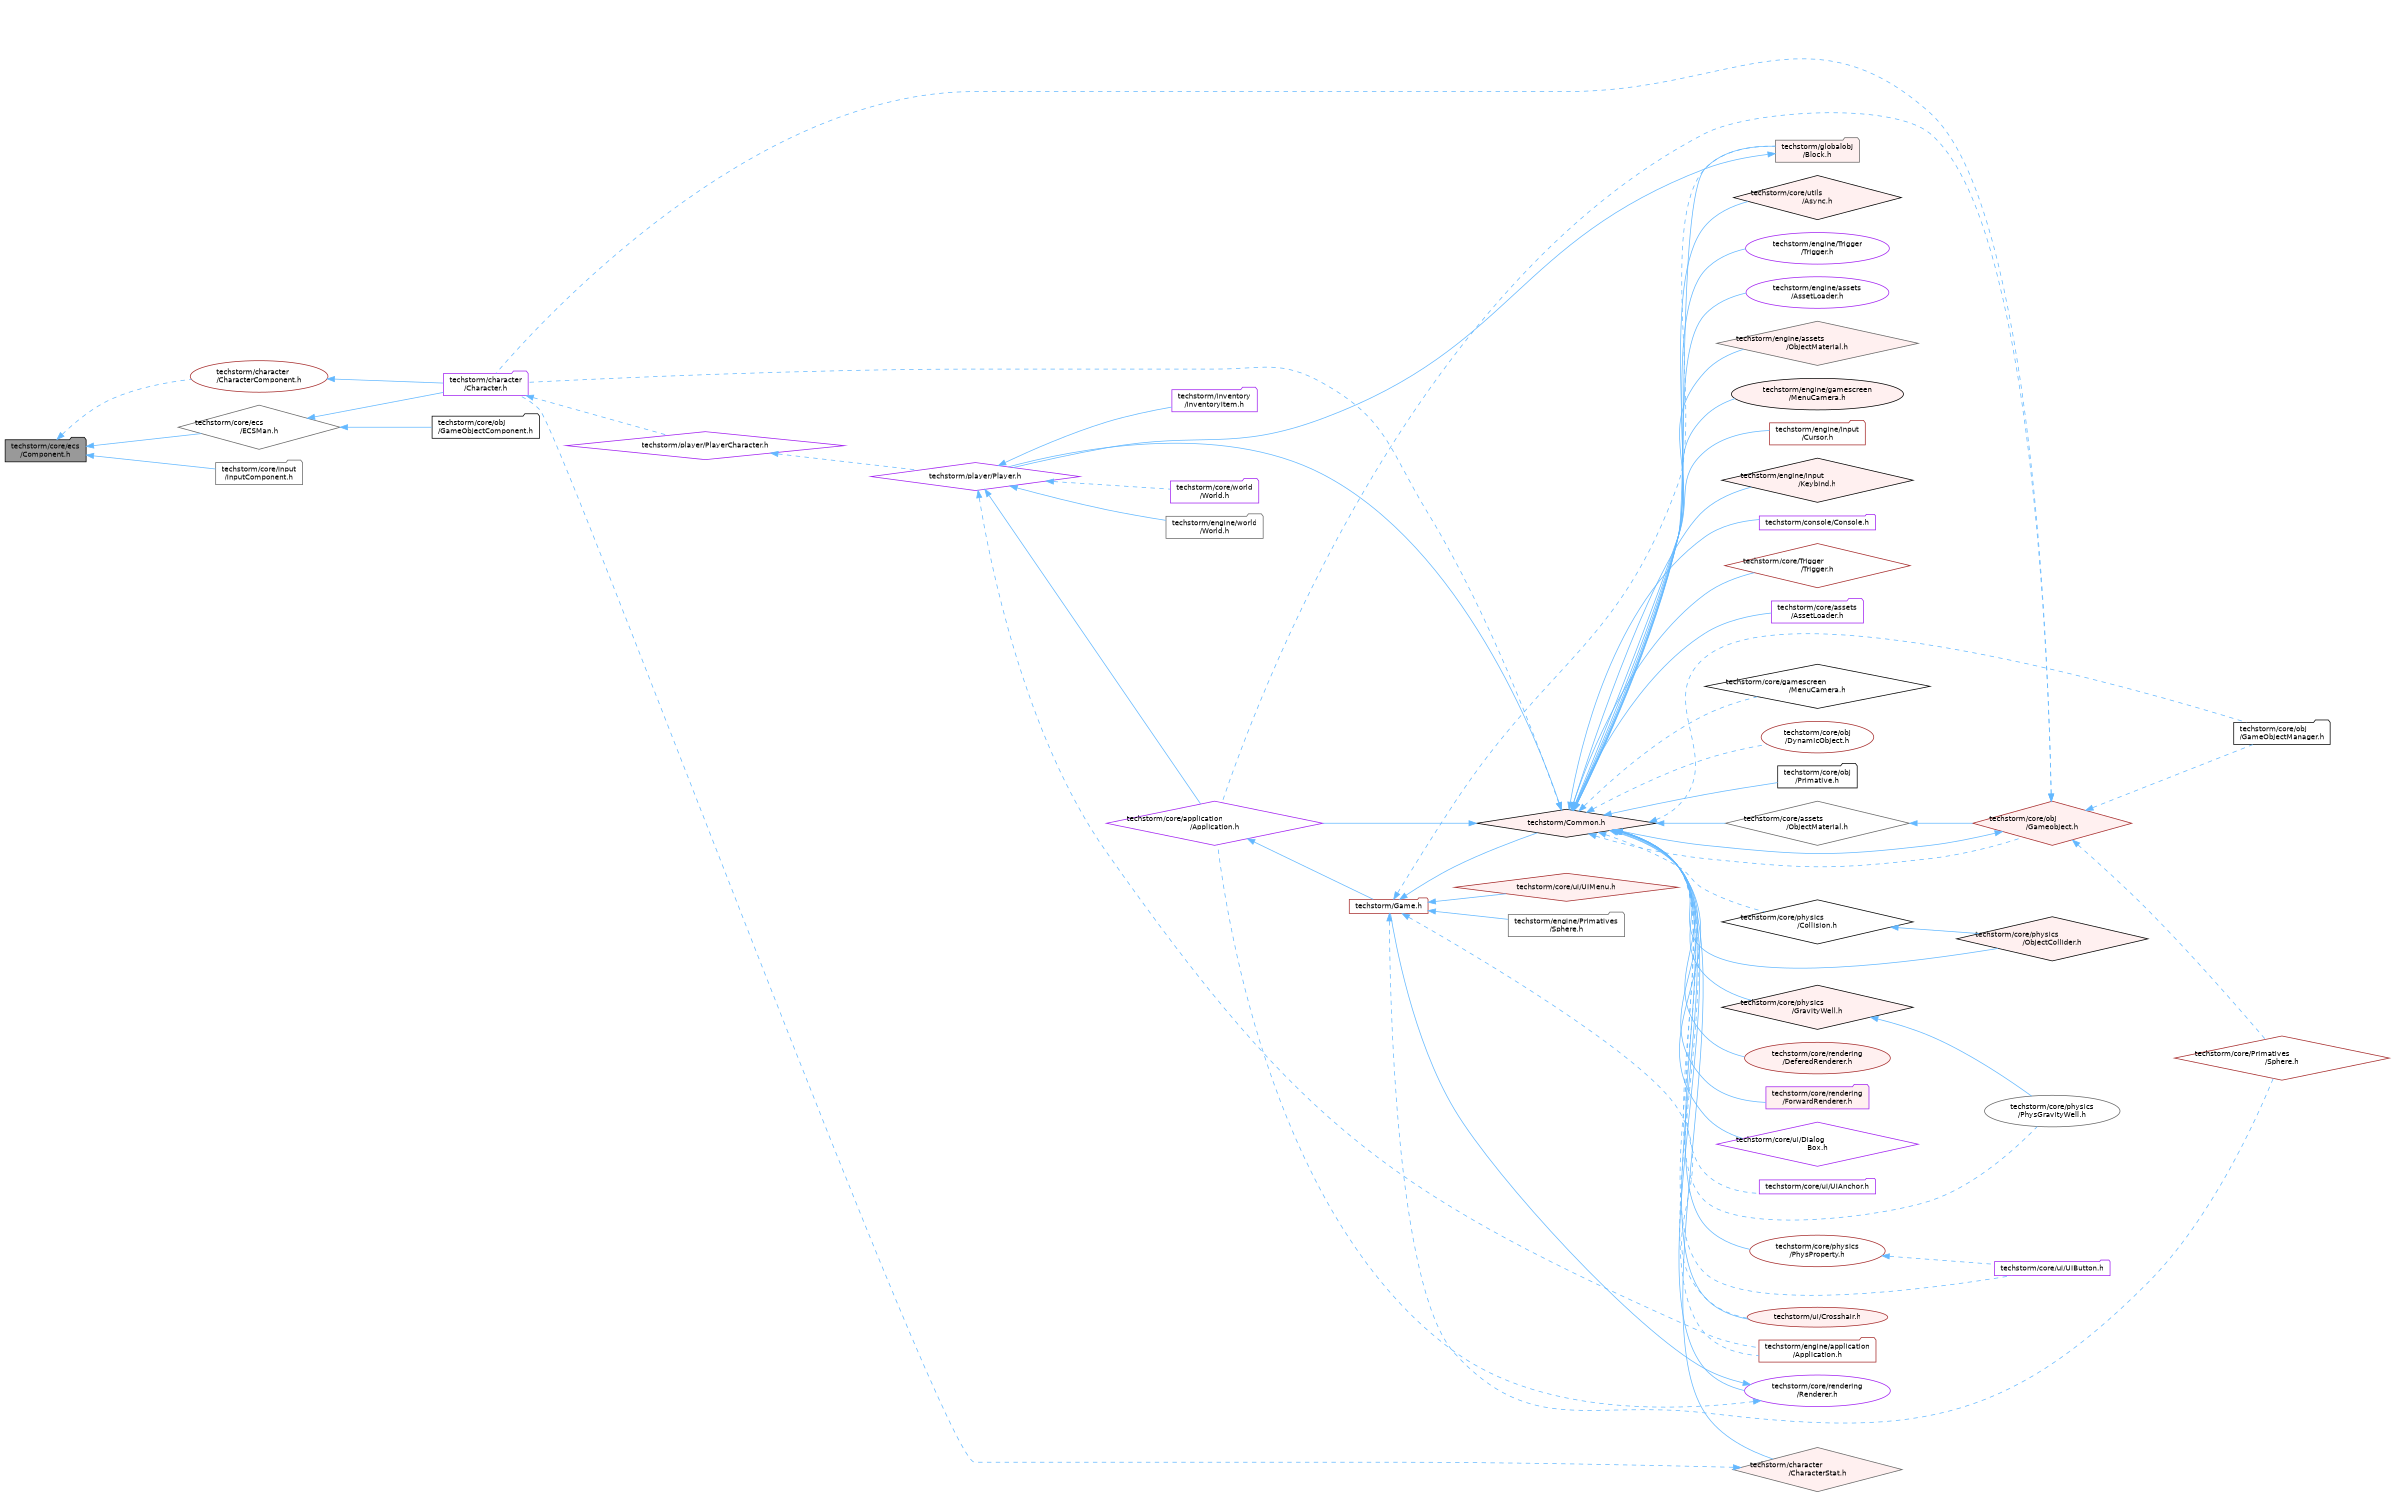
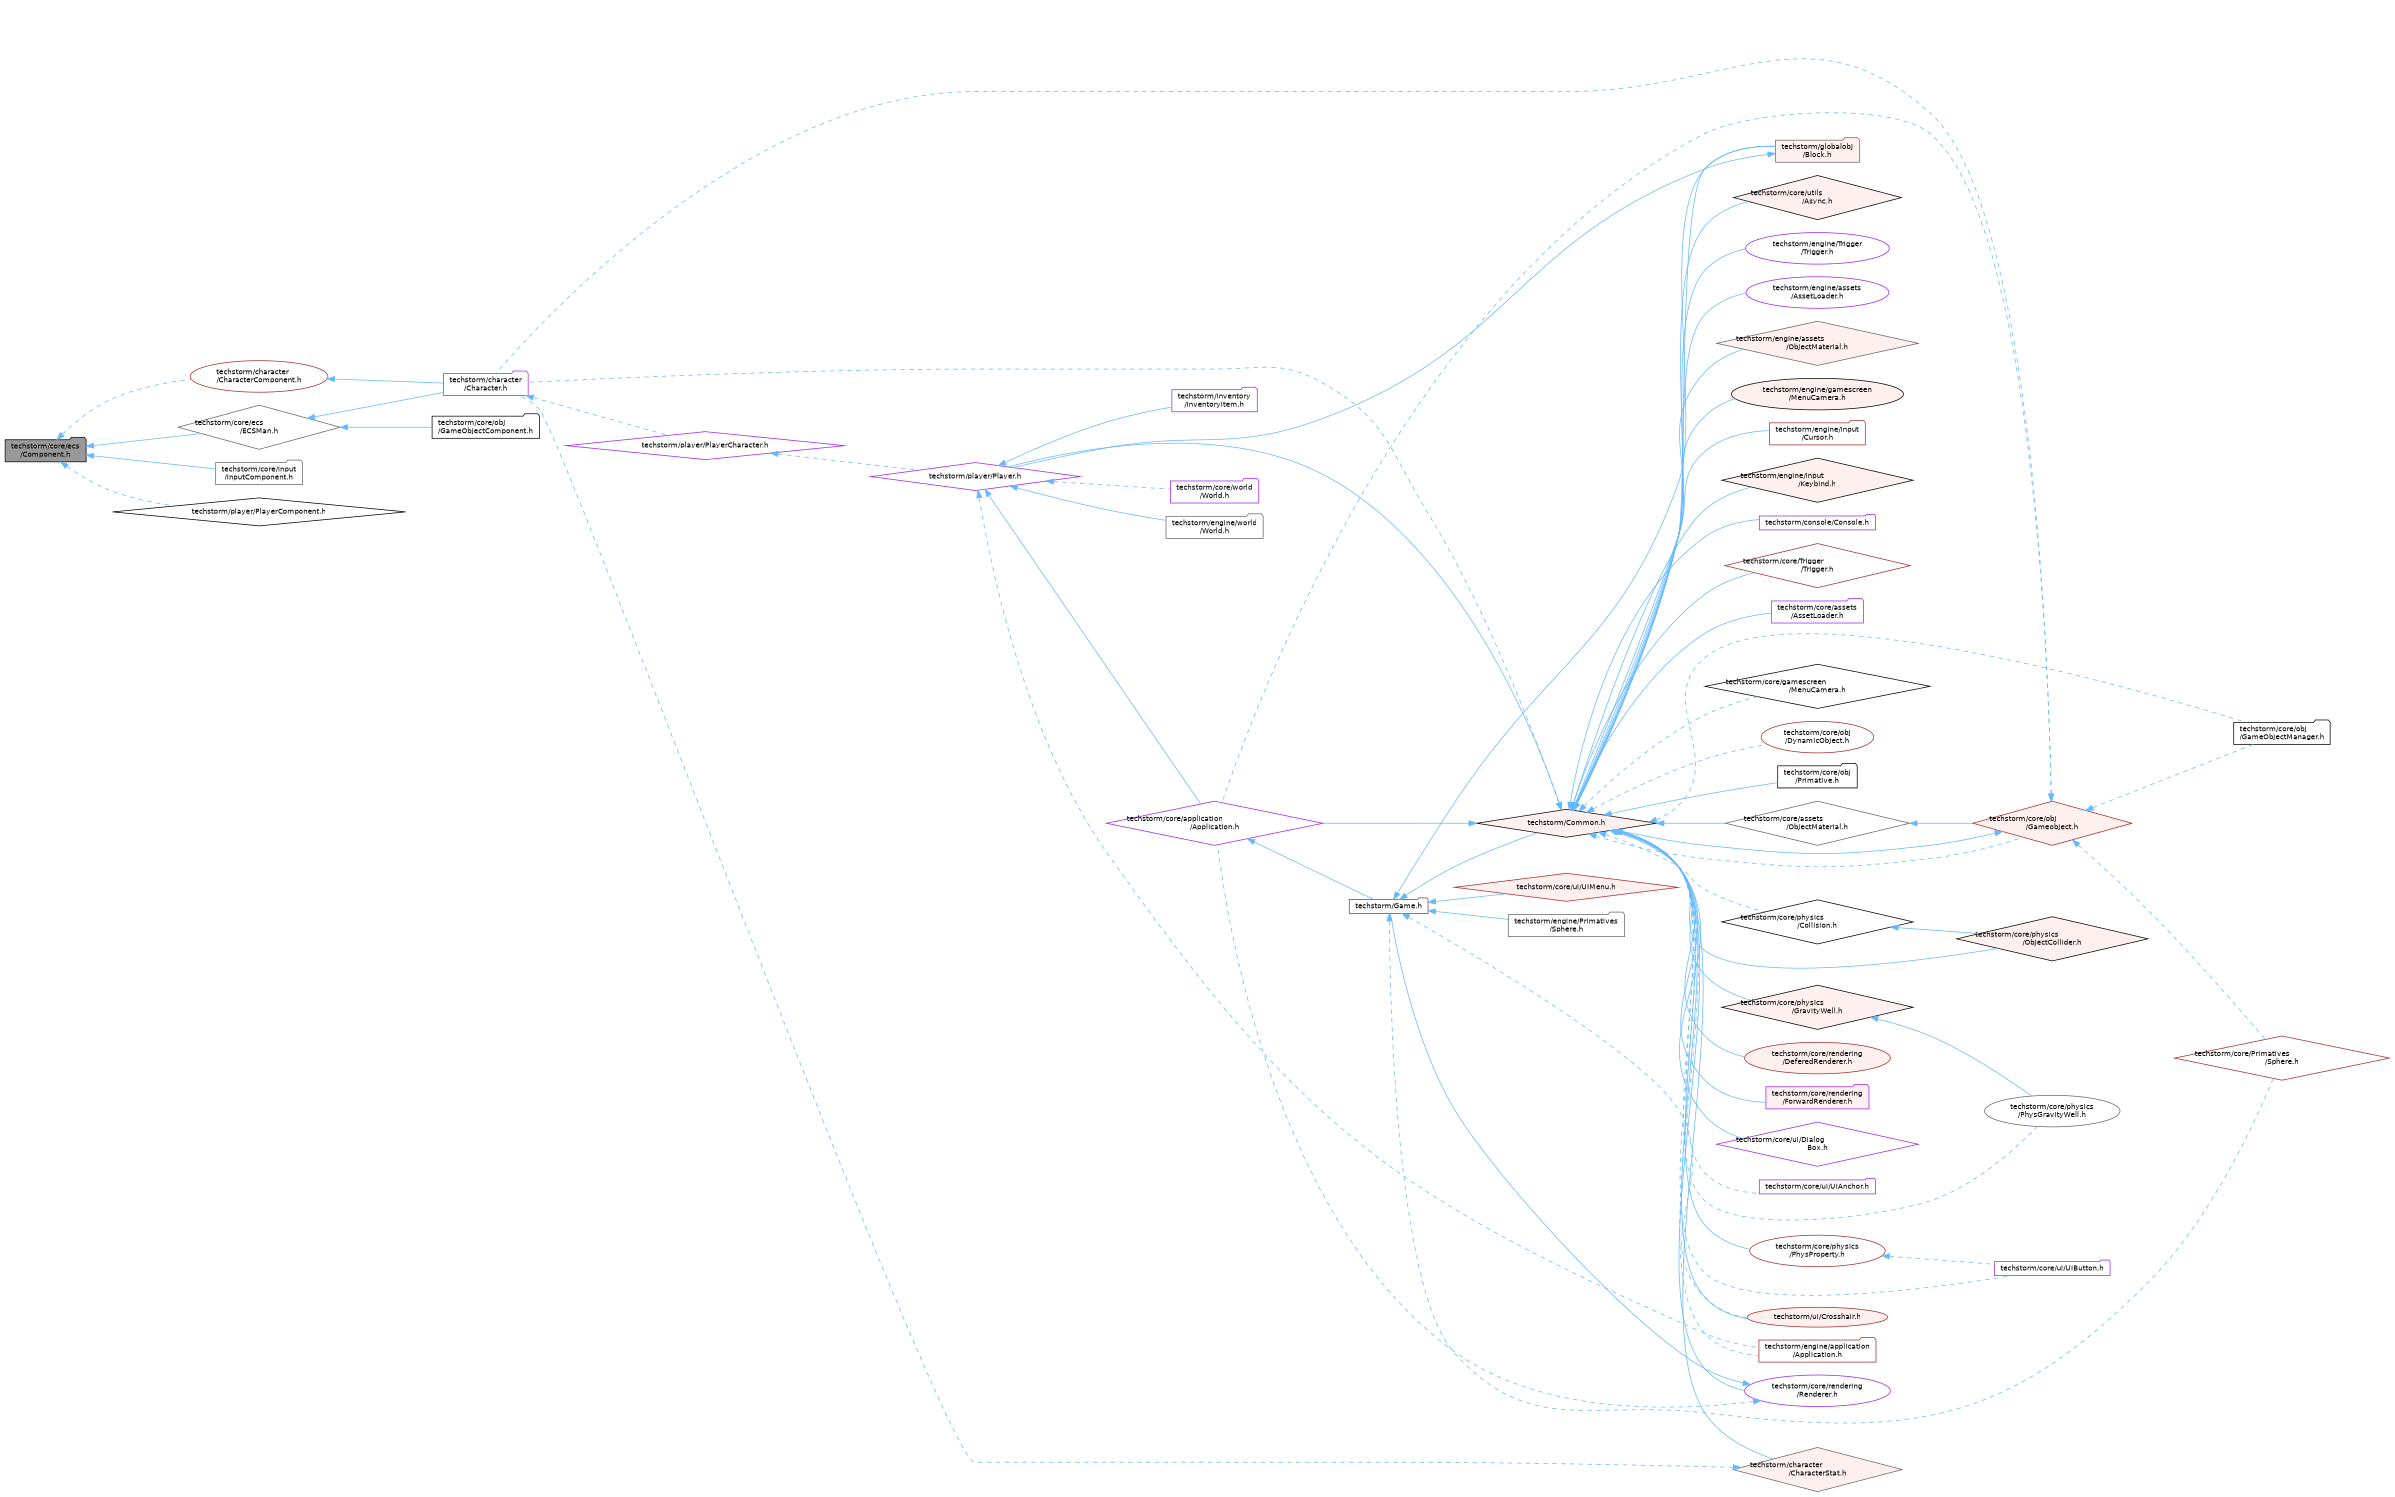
none -> (259, 512)
(1658, 531) -> (1658, 531)
